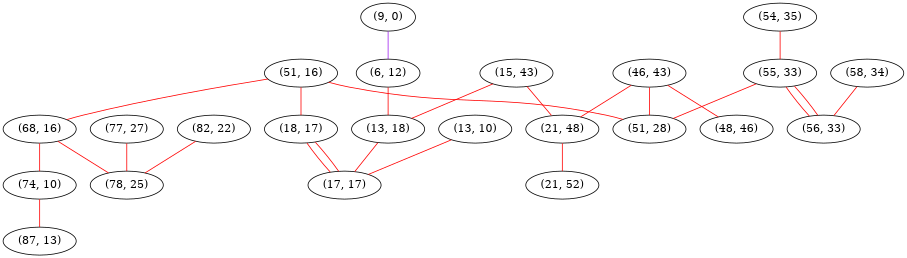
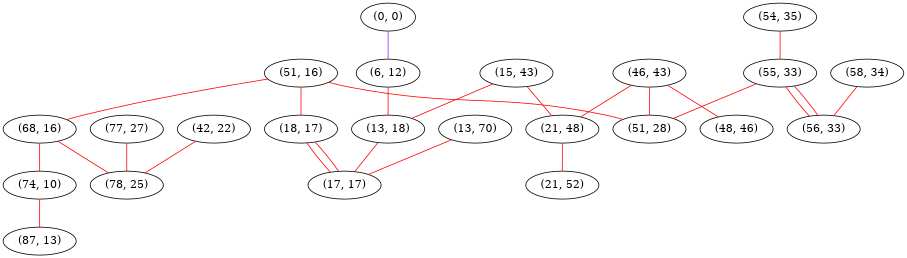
(388, 17) -> (388, 17)
(214, 129) -> (214, 129)
(475, 129) -> (475, 129)
